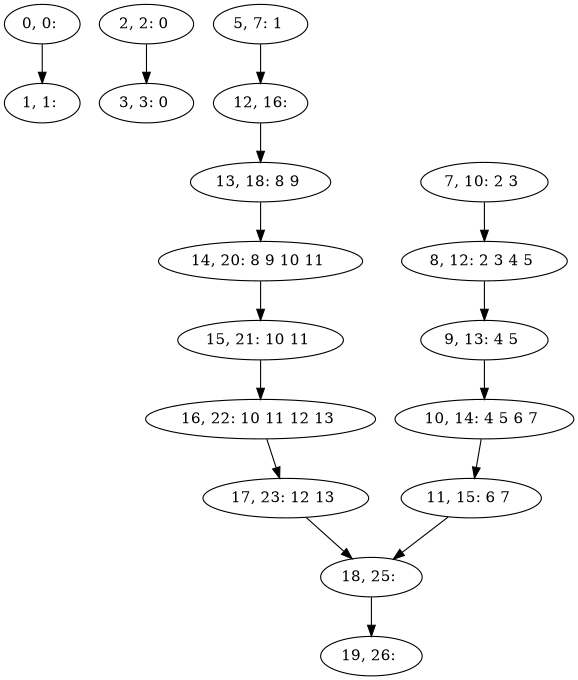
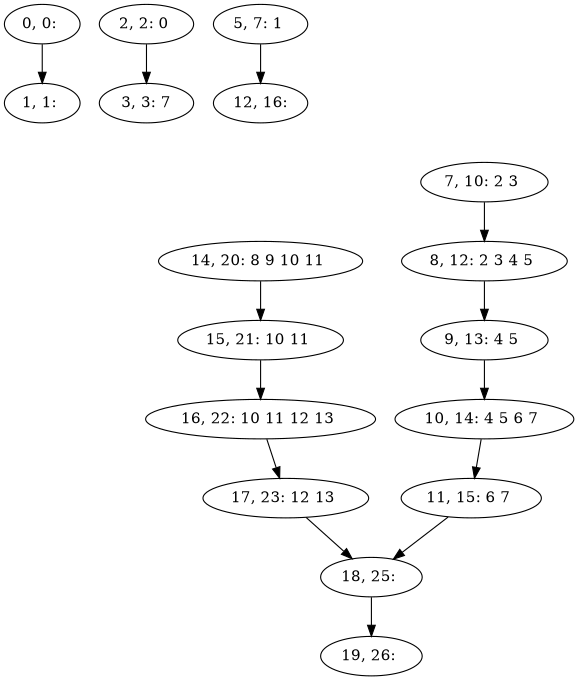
(146, 103) -> (146, 103)
(261, 182) -> none
